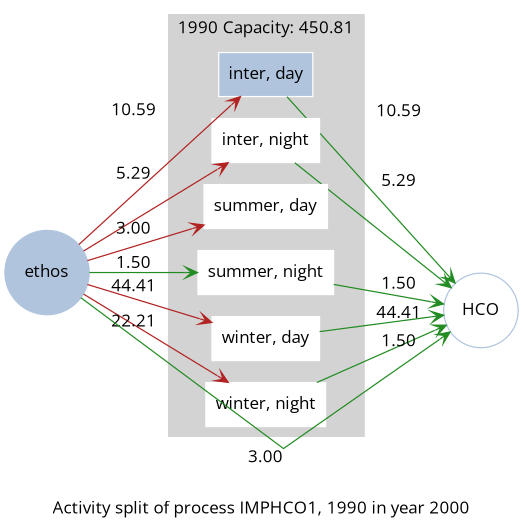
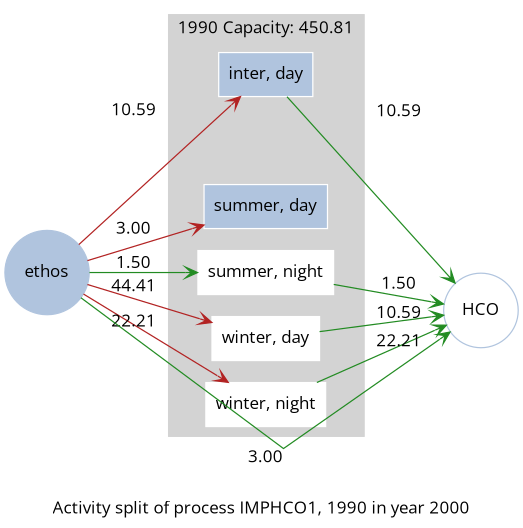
(266, 141) -> none
(266, 207) -> (266, 207)
(399, 314) -> (399, 314)
(399, 342) -> (399, 342)
